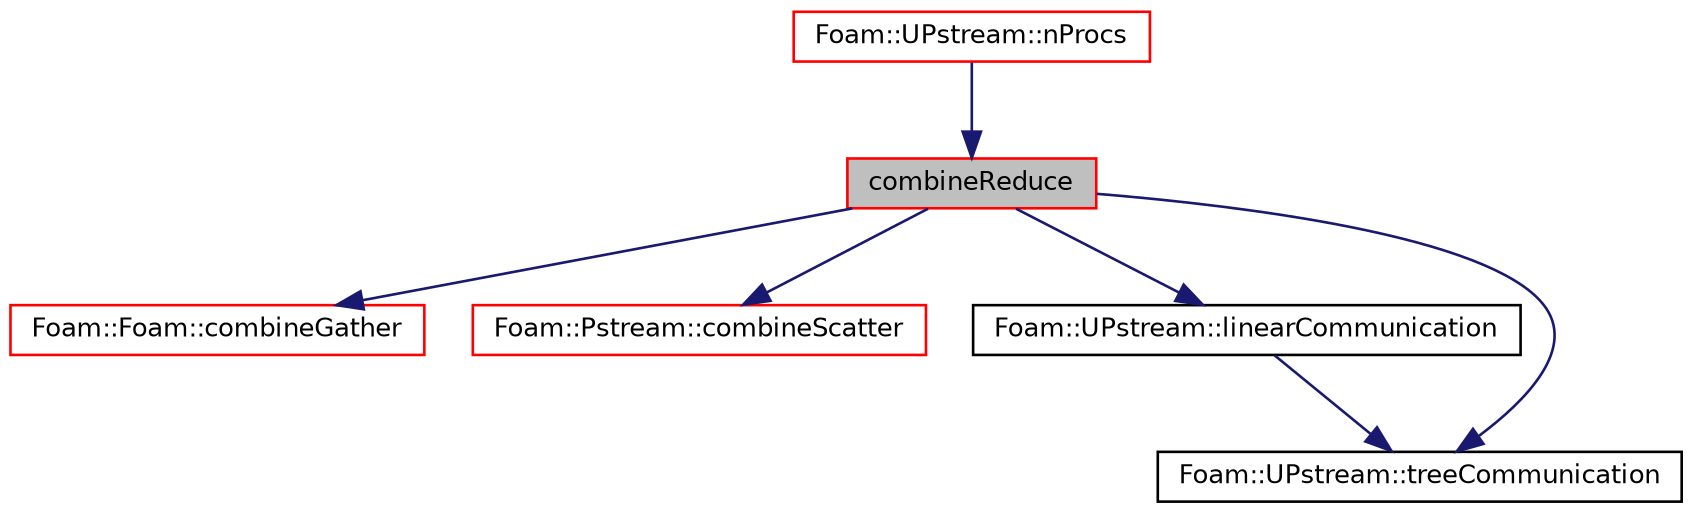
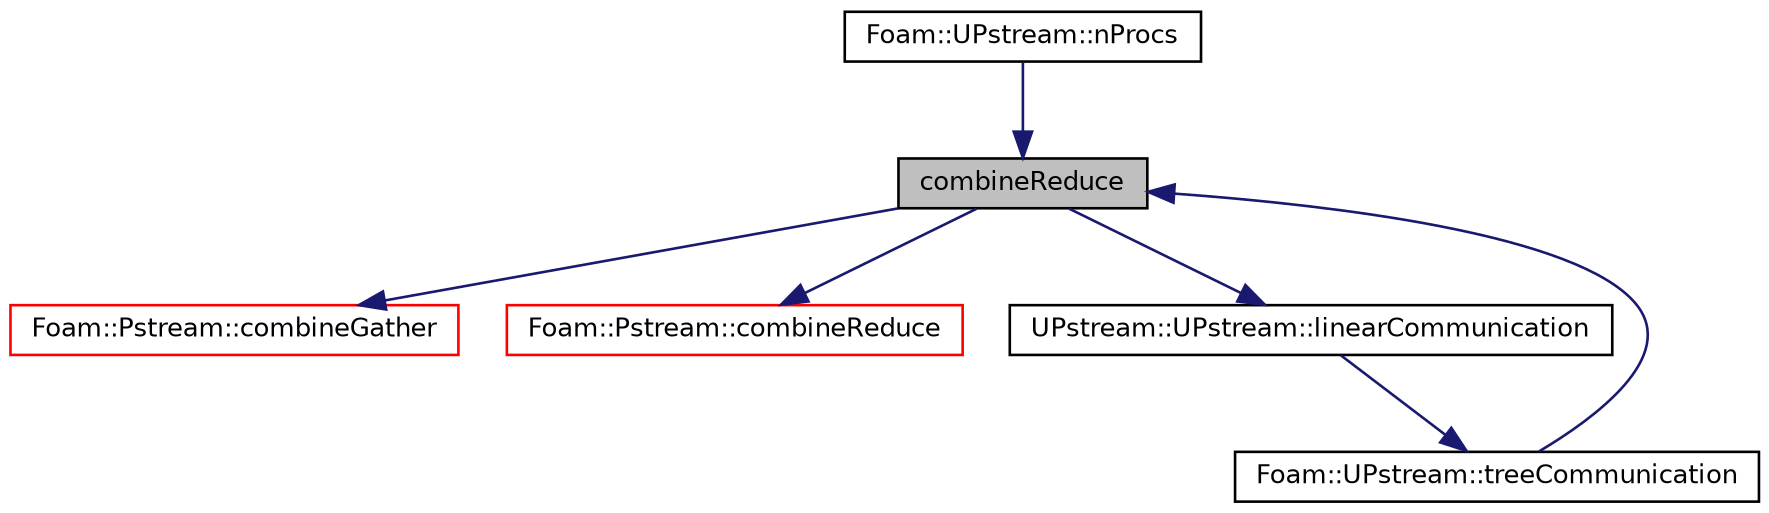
(972, 37) -> (1023, 37)
(972, 183) -> (1023, 183)
(1408, 240) -> (1510, 242)
(217, 330) -> (234, 330)
(699, 330) -> (735, 330)
(1247, 330) -> (1311, 330)
